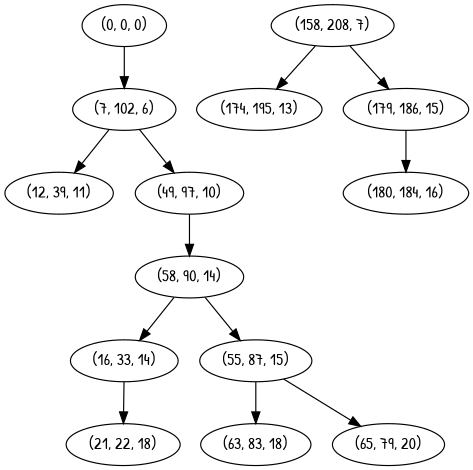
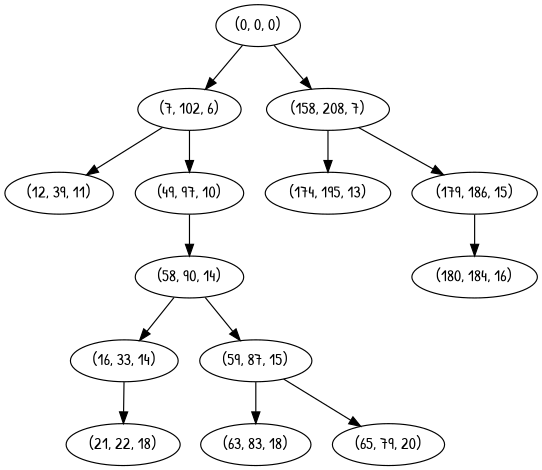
none -> (289, 62)
(256, 361) -> (256, 361)
